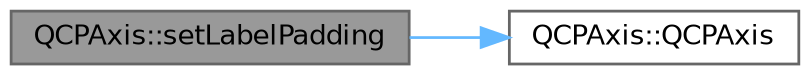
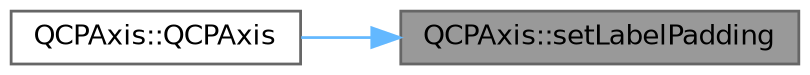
(445, 38) -> (336, 38)
